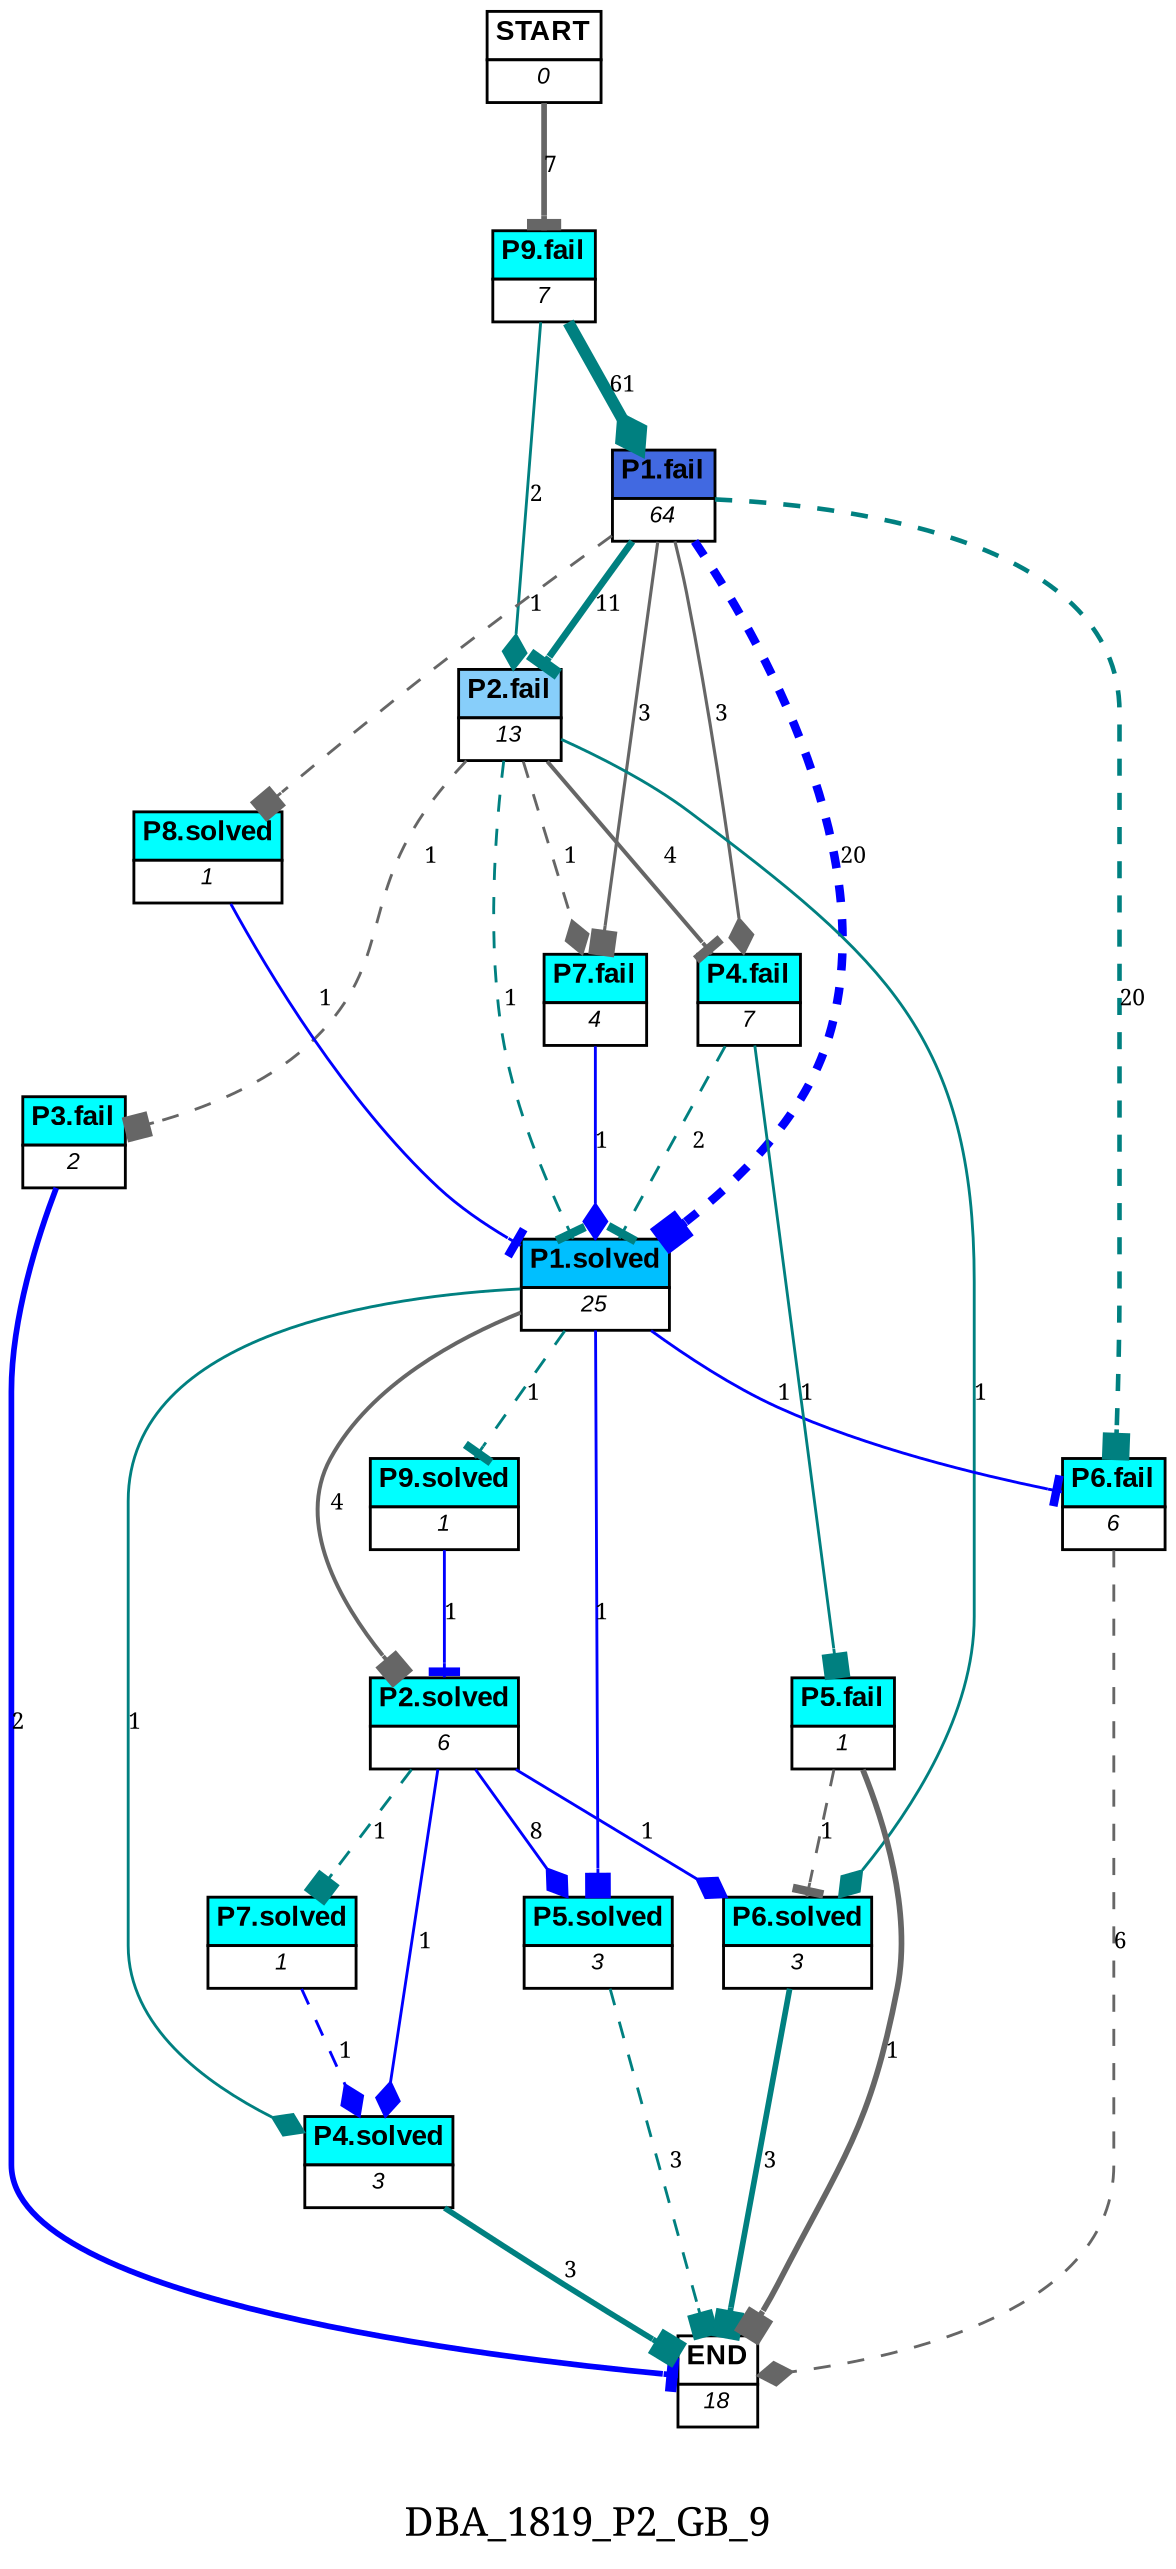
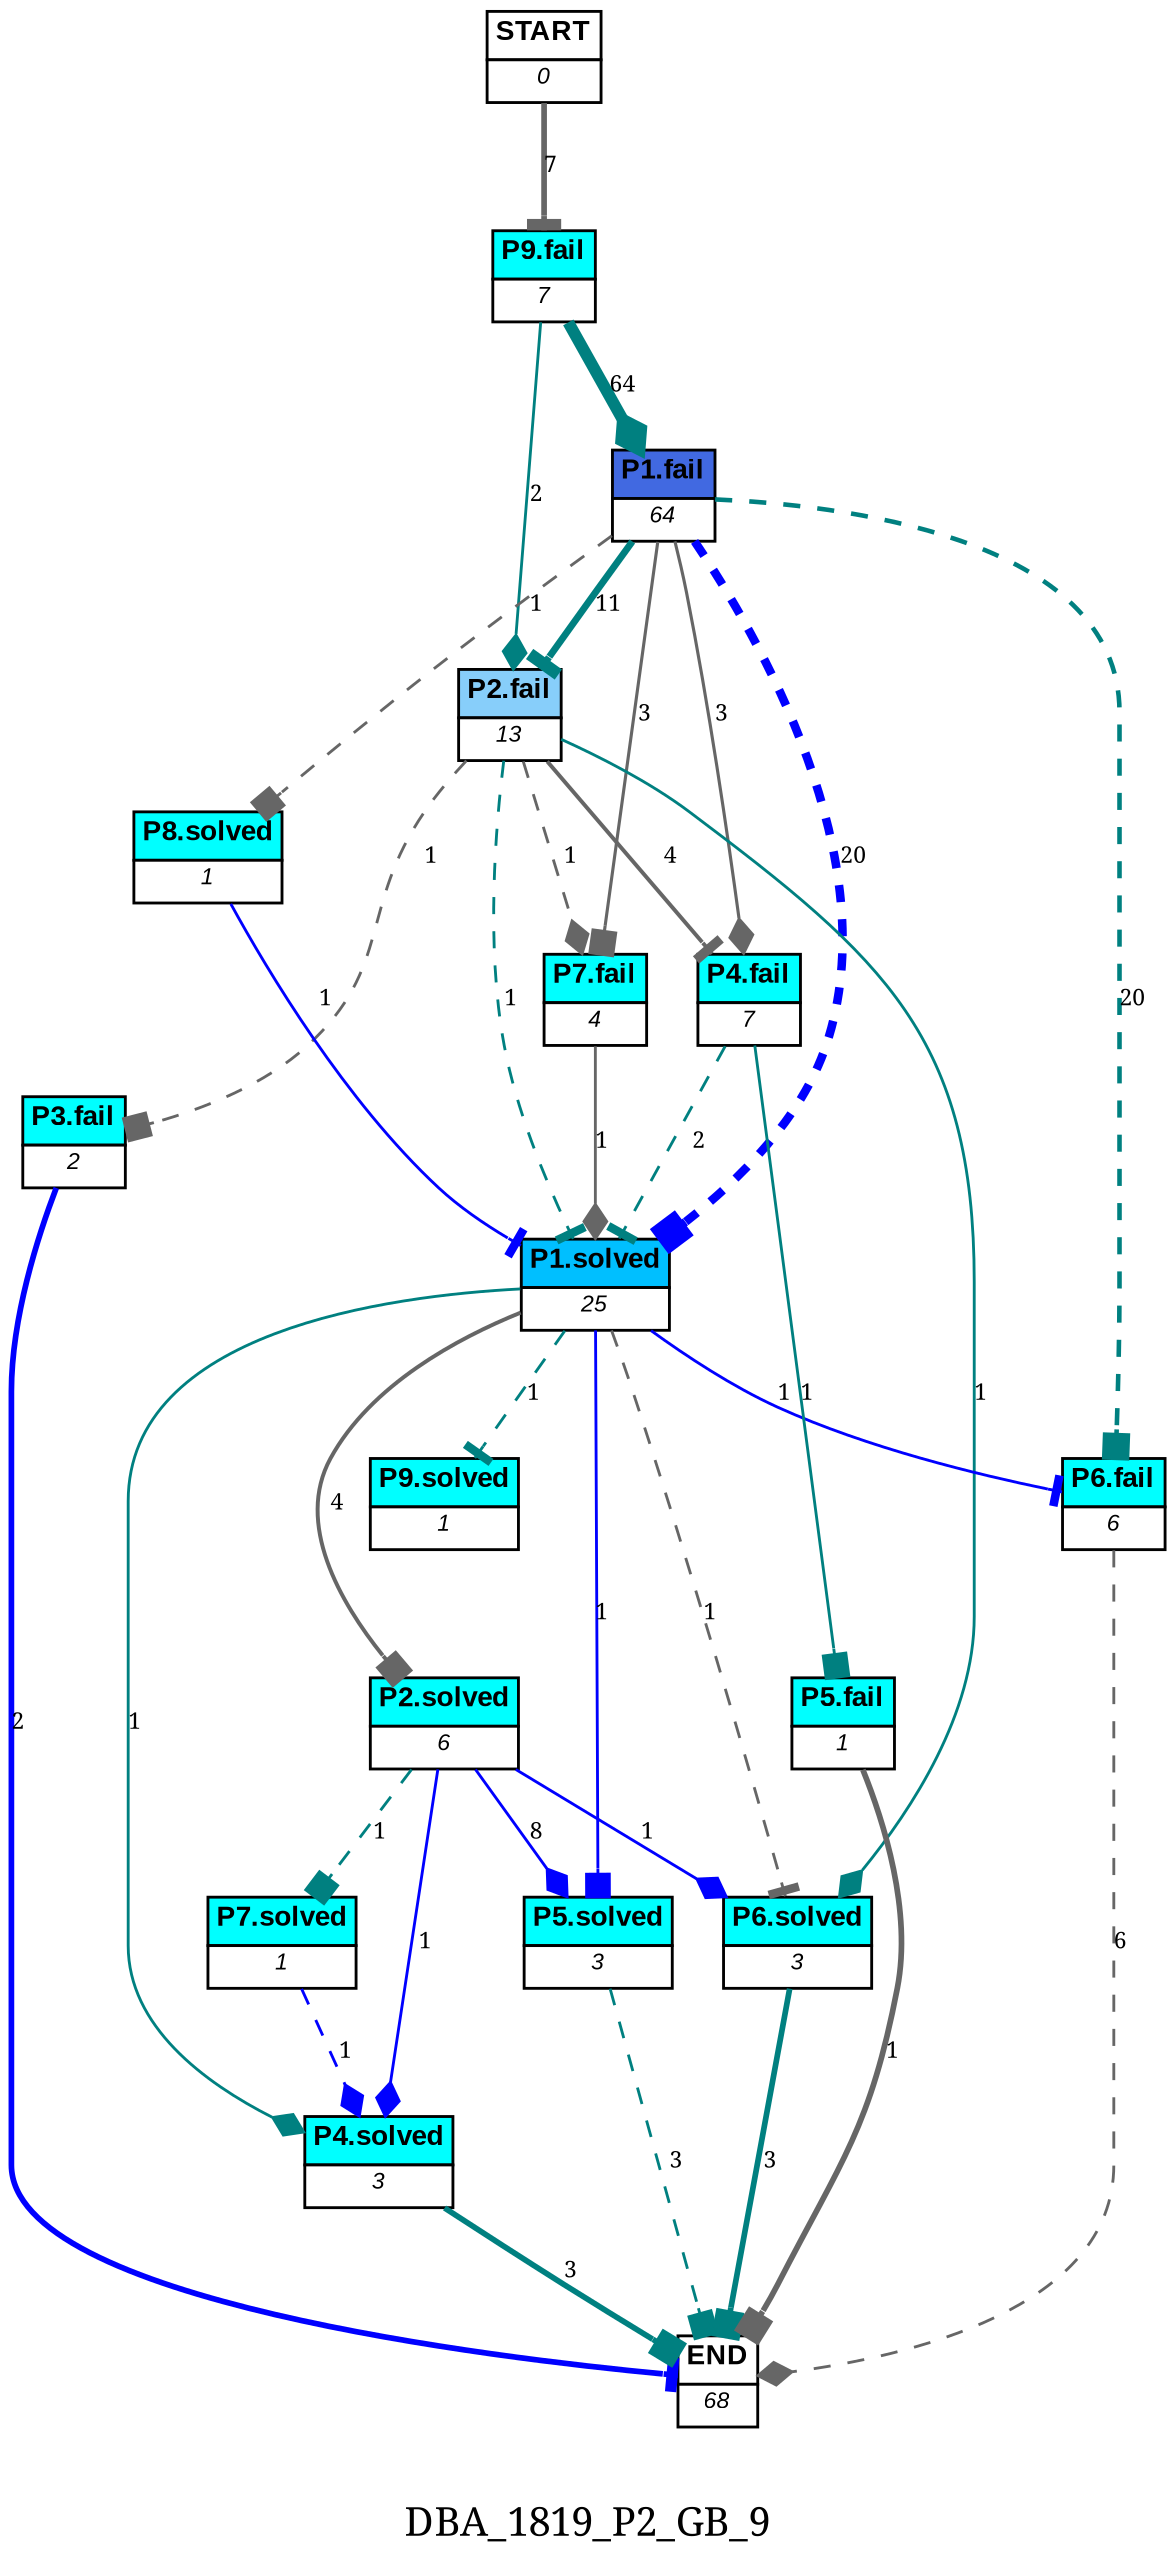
(624, 386) -> (624, 386)
(595, 1125) -> (595, 1125)
(444, 1606) -> none
(822, 1826) -> (700, 1605)
(718, 2401) -> (718, 2401)
